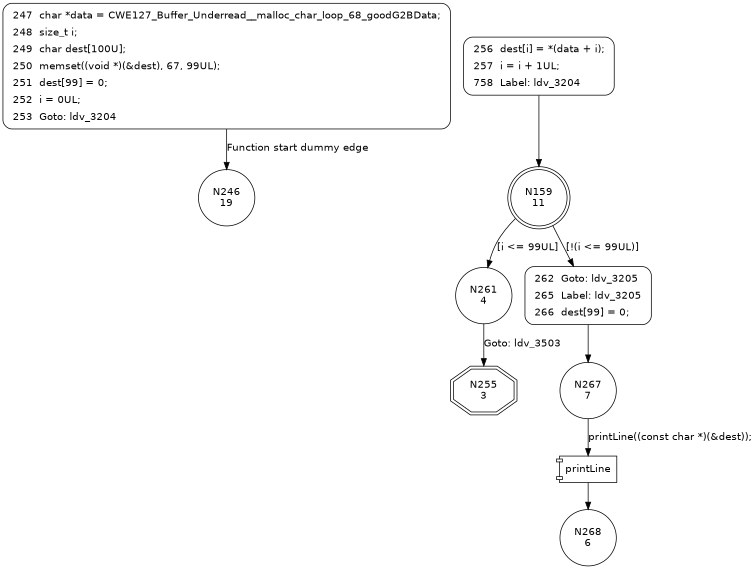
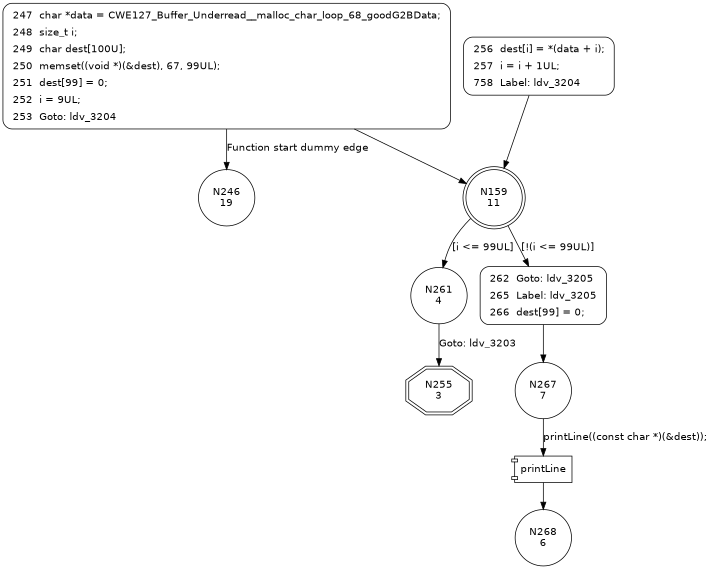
(60, 100) -> (60, 100)
none -> (407, 155)
(523, 344) -> (478, 344)
